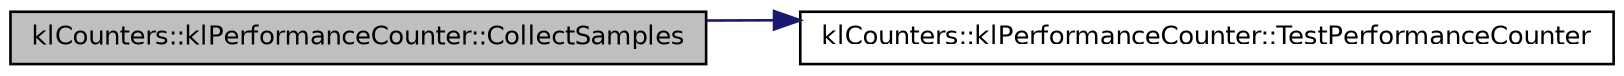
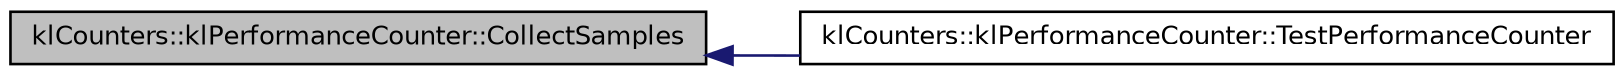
(740, 20) -> (766, 56)
